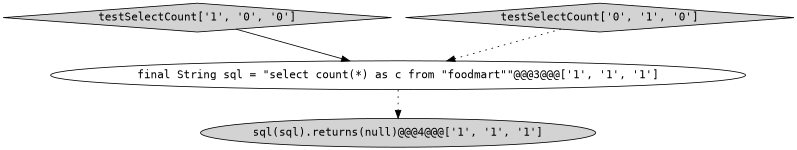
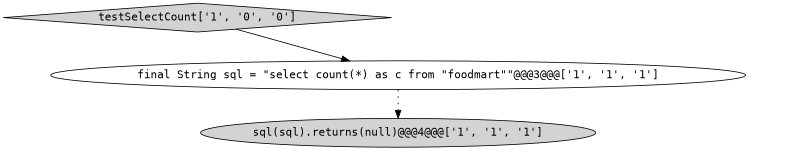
(600, 18) -> none
